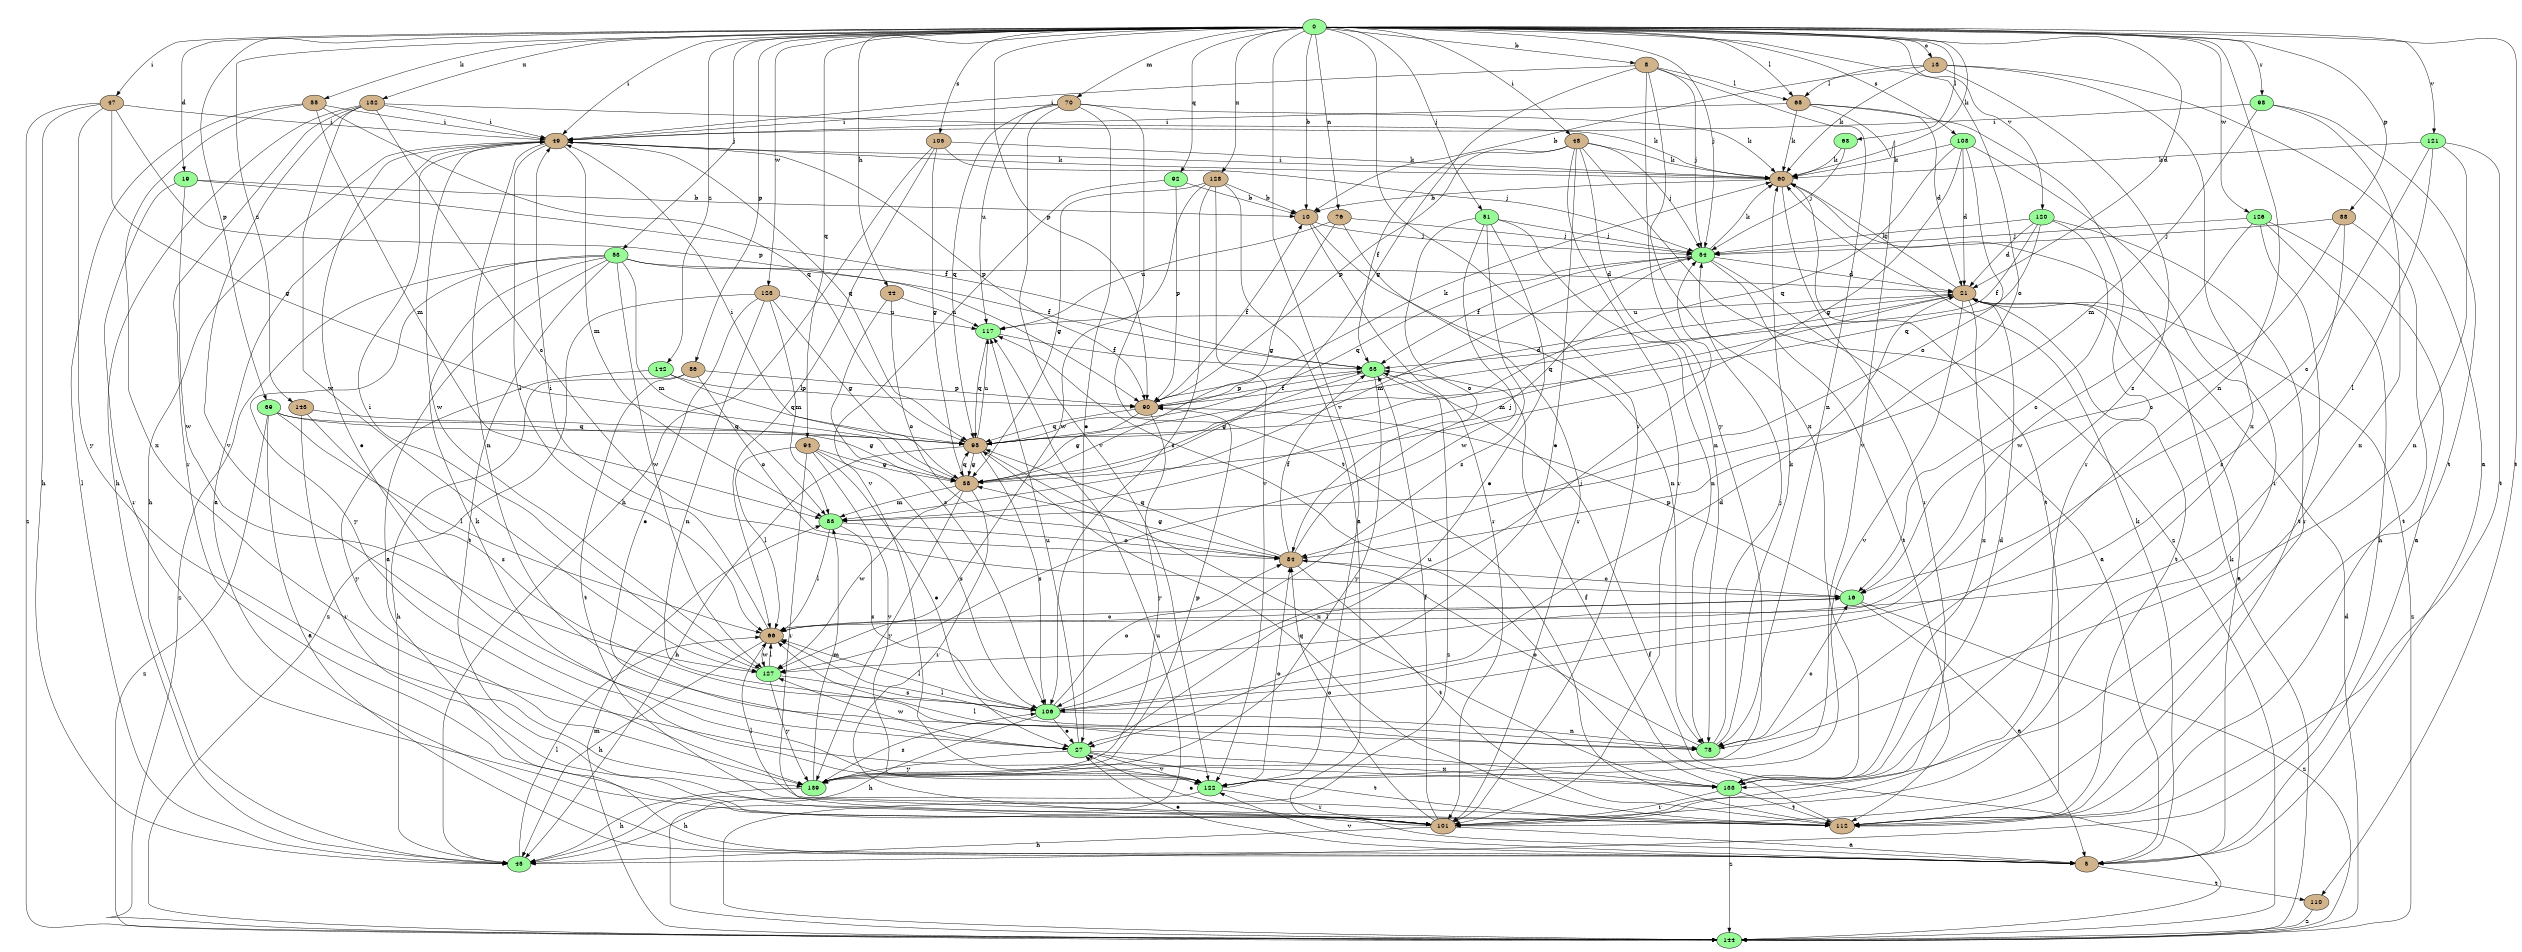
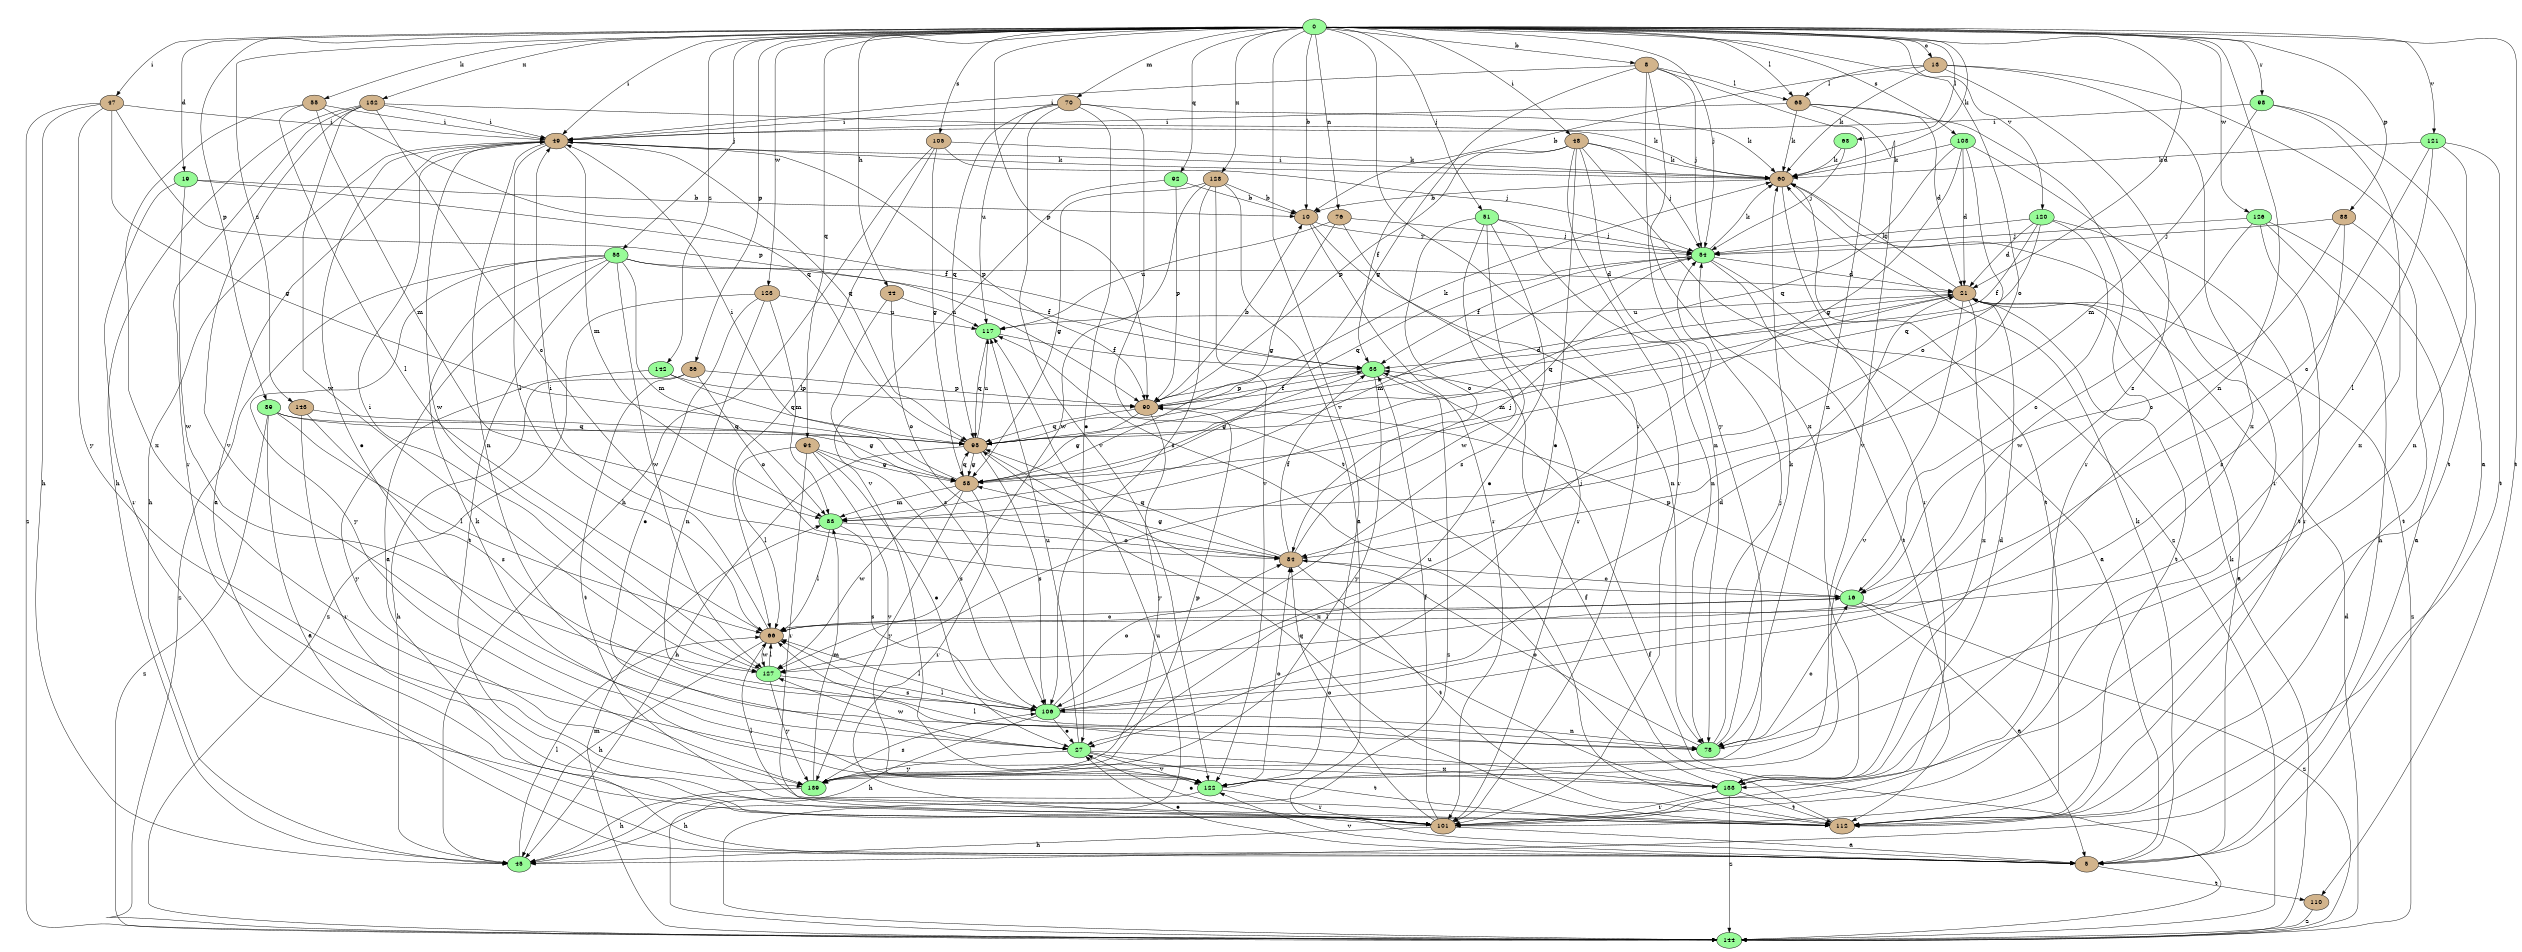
(1423, 236) -> (1423, 236)
(1247, 312) -> (1247, 312)
(855, 399) -> none
(269, 407) -> (269, 407)
(93, 568) -> (457, 437)
